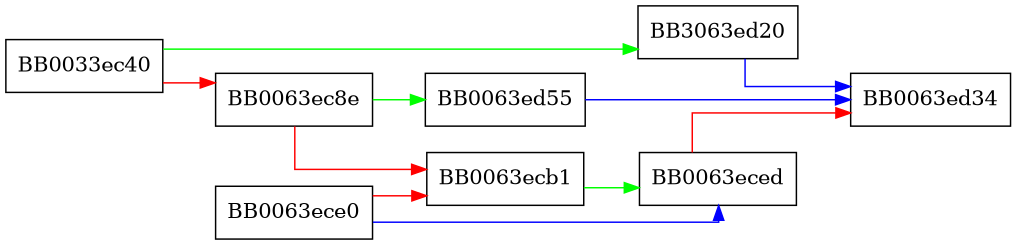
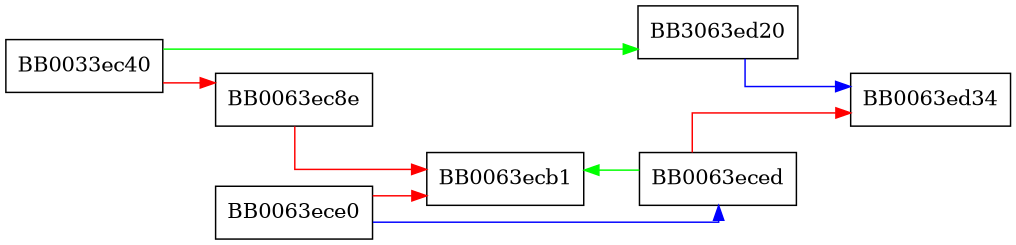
(505, 100) -> none
(604, 188) -> (619, 170)
